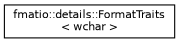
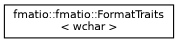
(90, 21) -> (89, 21)
